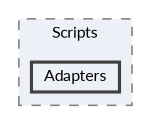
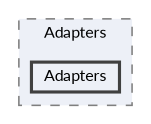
(75, 34) -> (75, 34)
